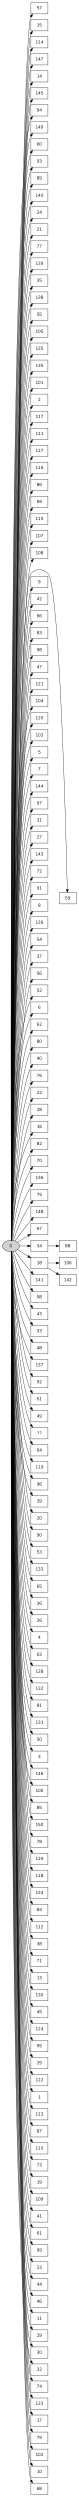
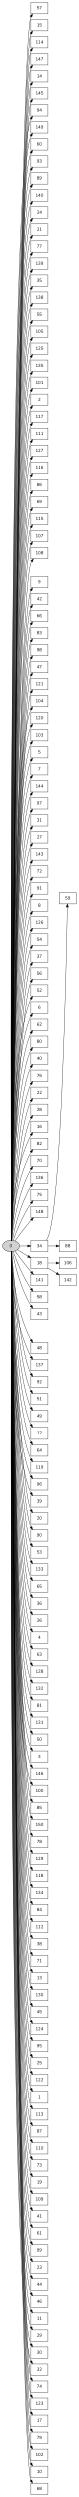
(40, 570) -> (63, 1074)
(39, 1229) -> none
(39, 1331) -> none
